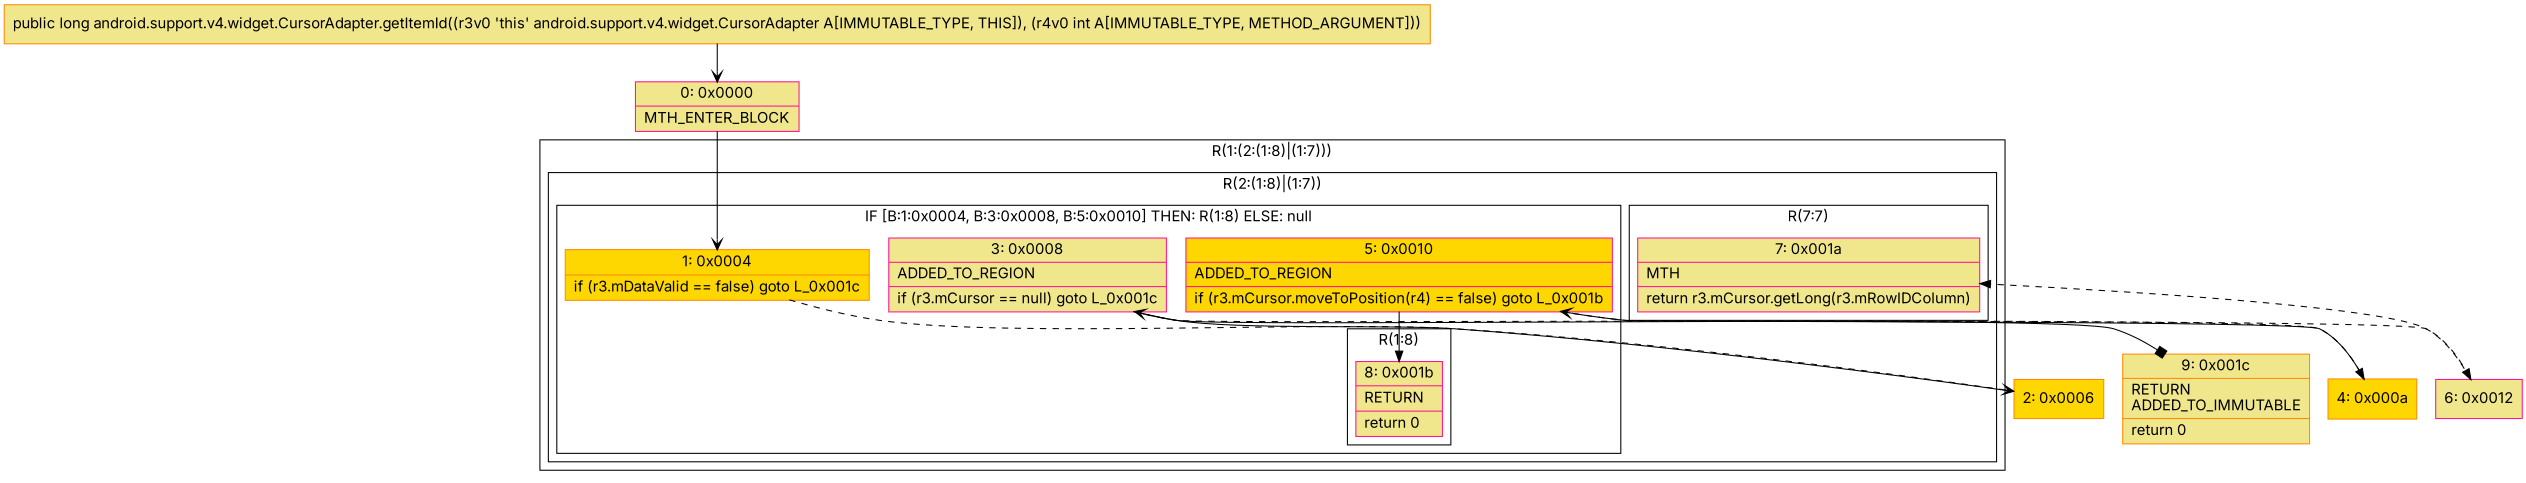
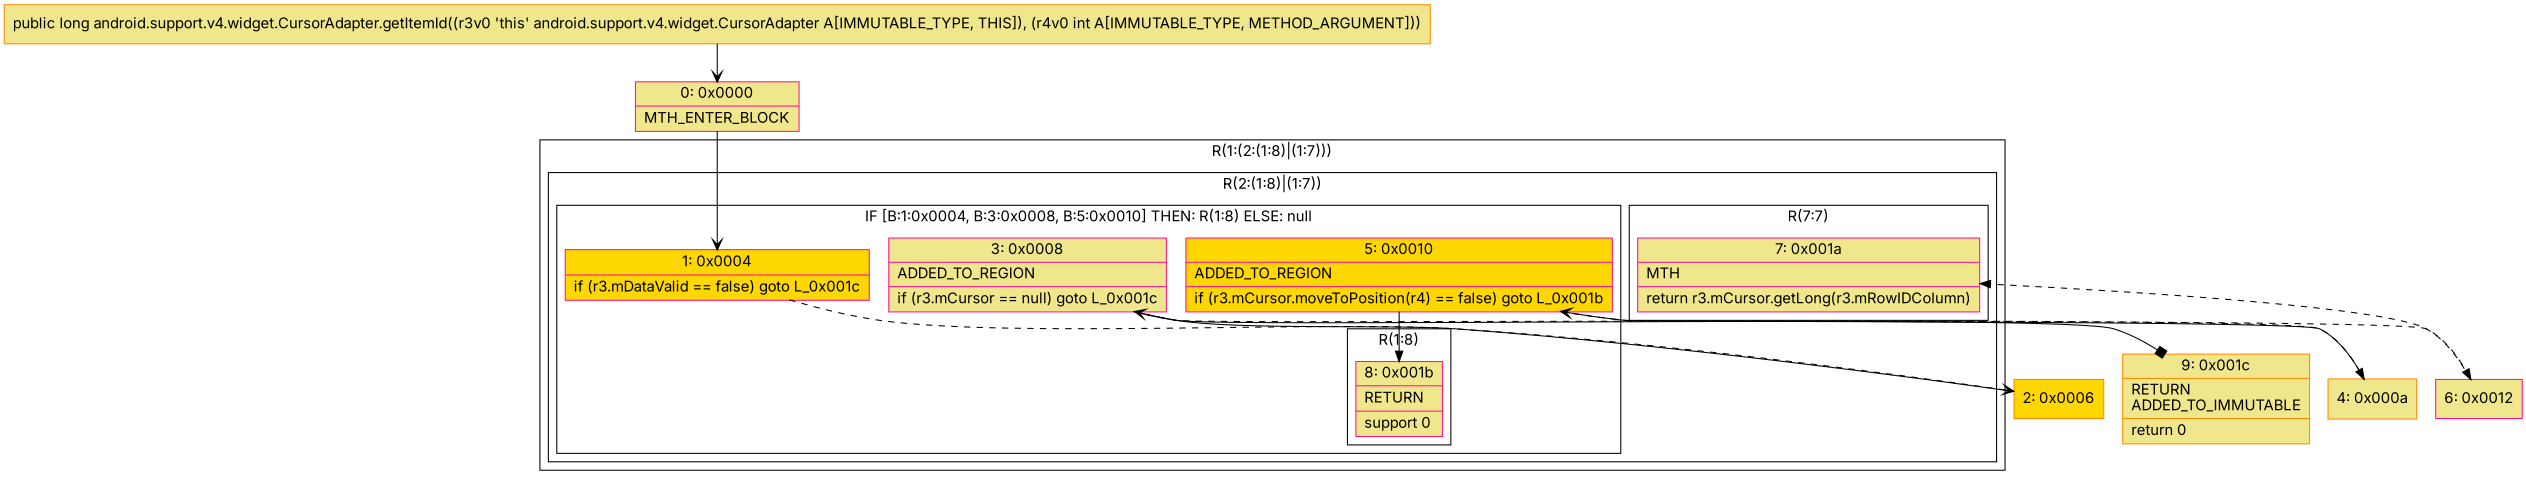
(717, 275) -> (717, 275)
(2372, 399) -> (2372, 399)
(1392, 423) -> (1398, 423)
